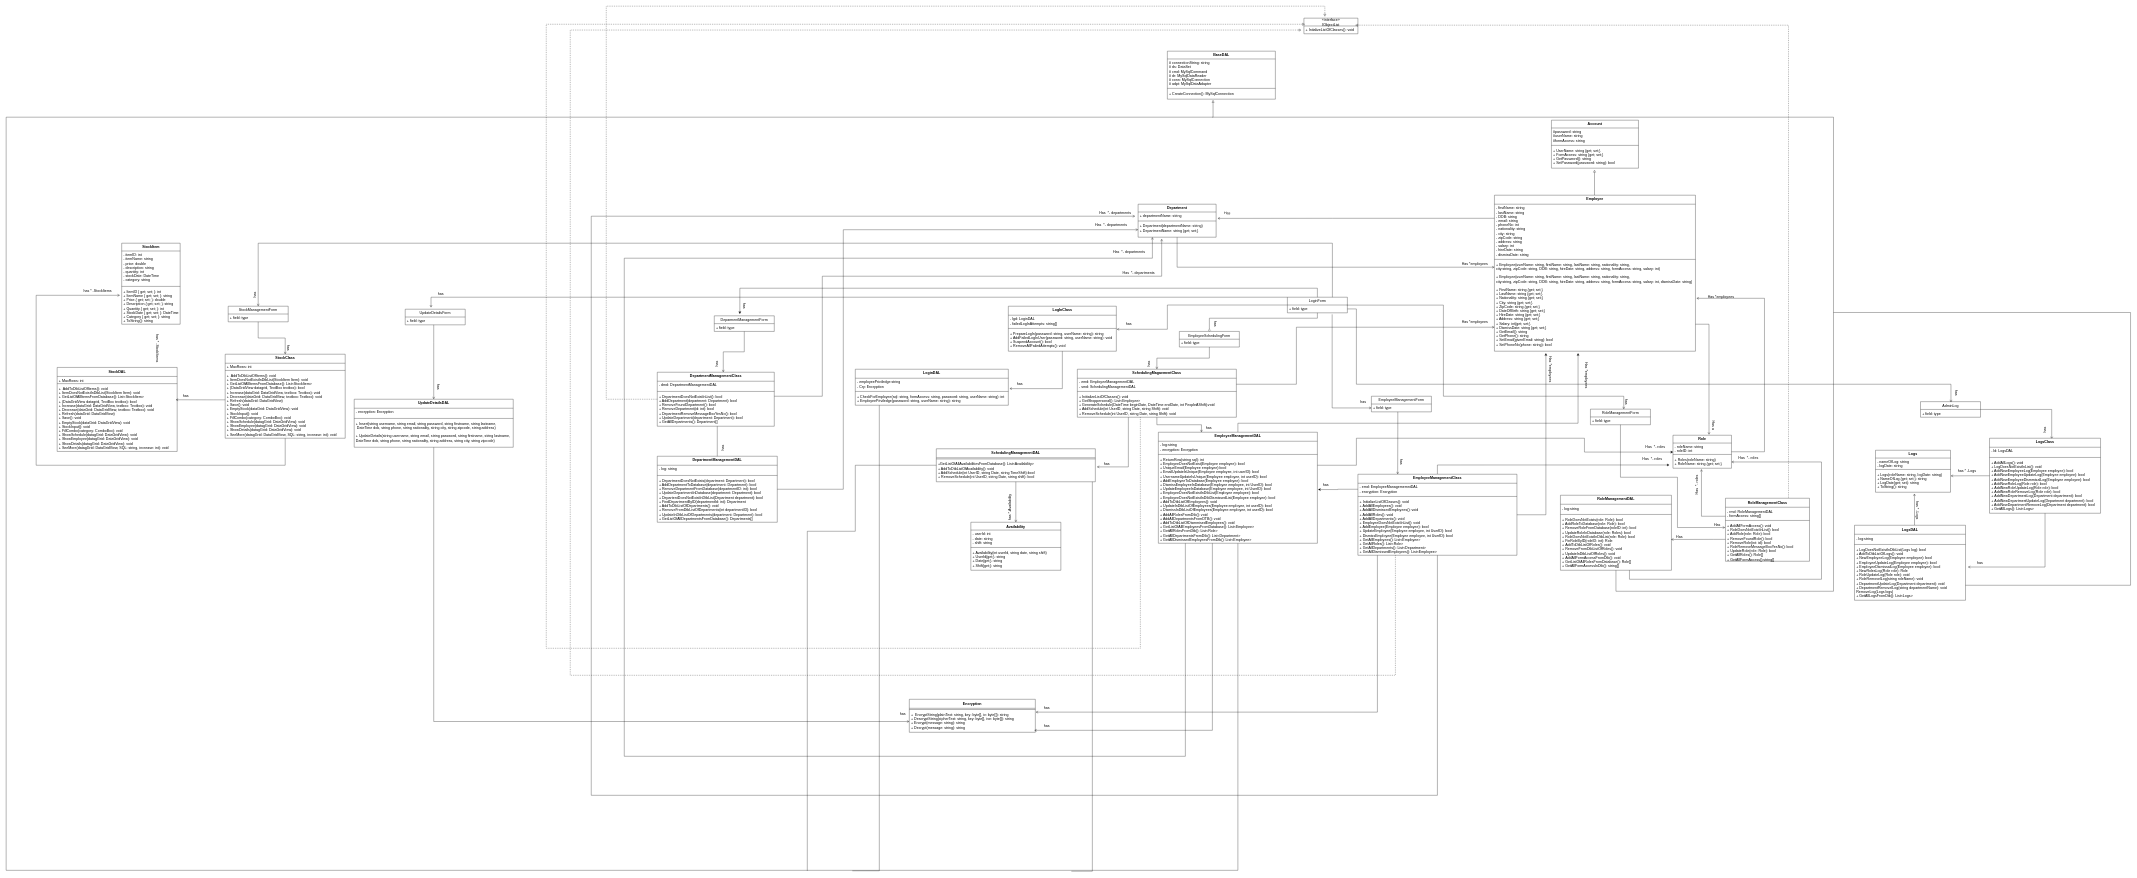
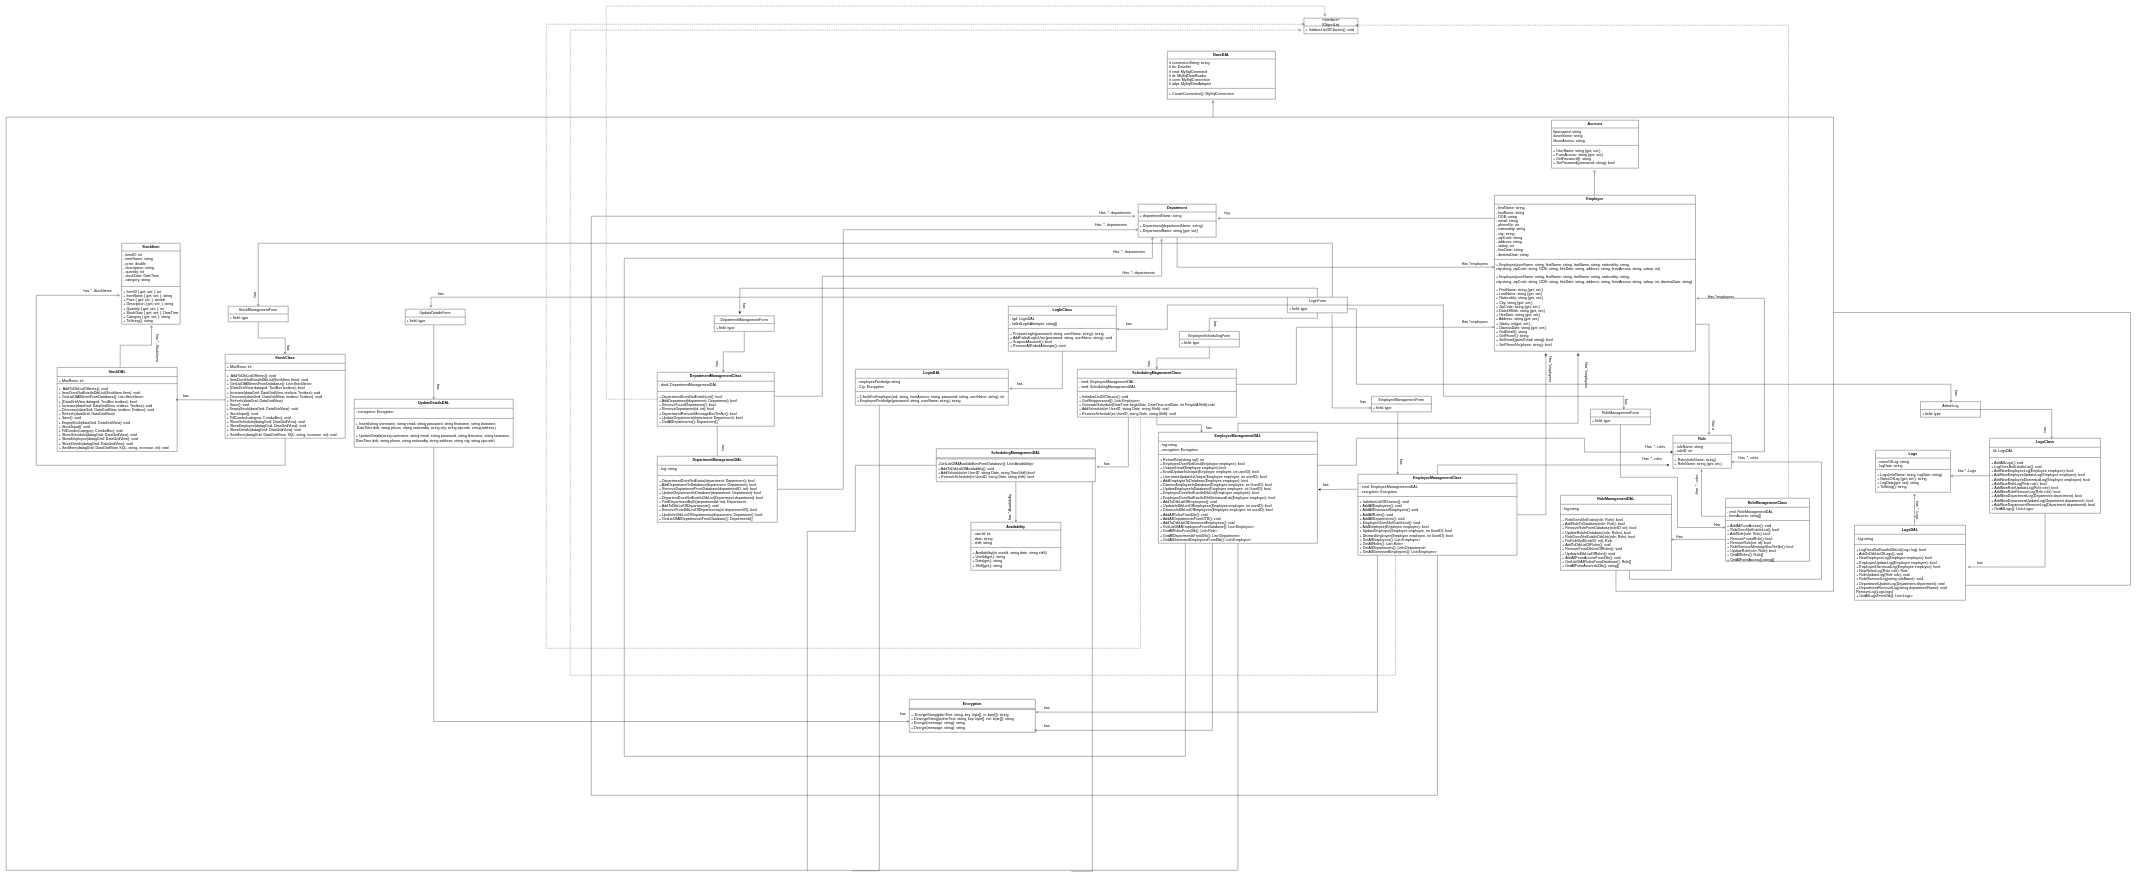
none -> (151, 337)
